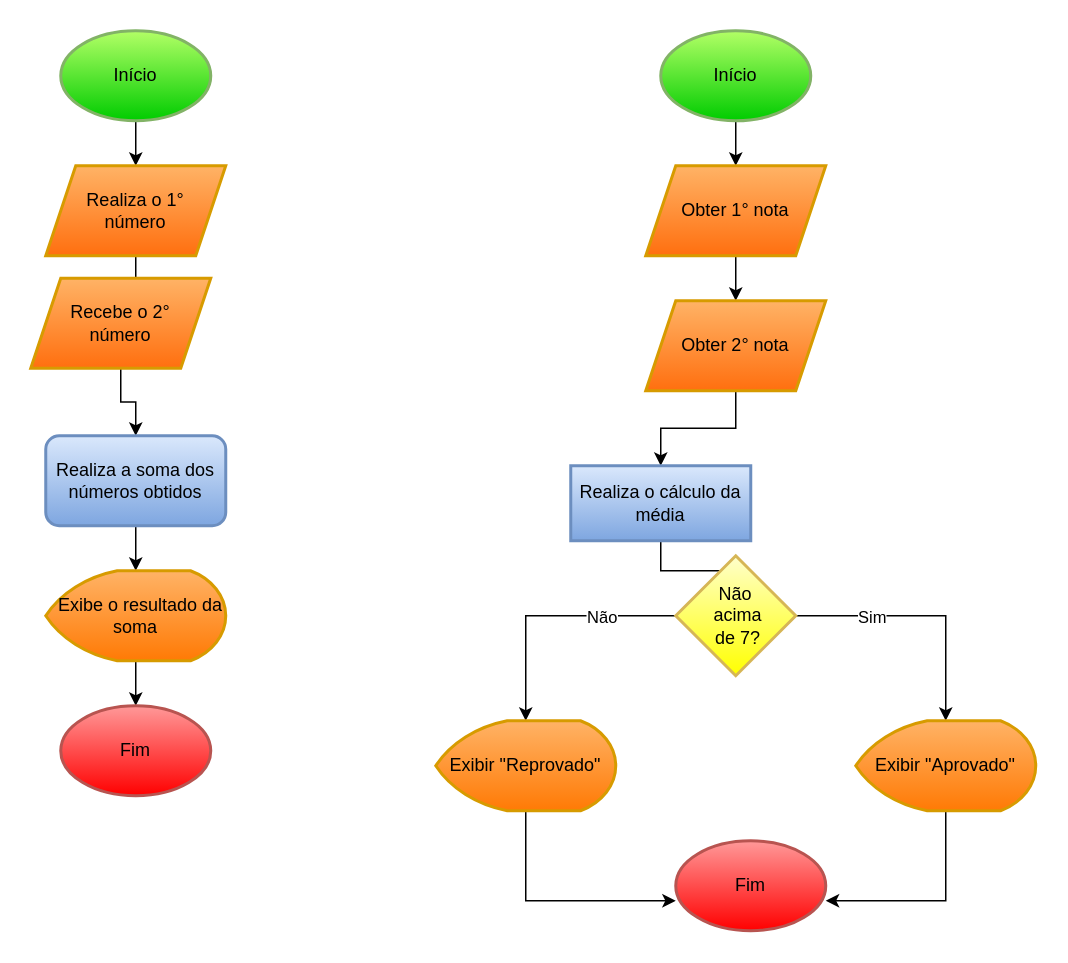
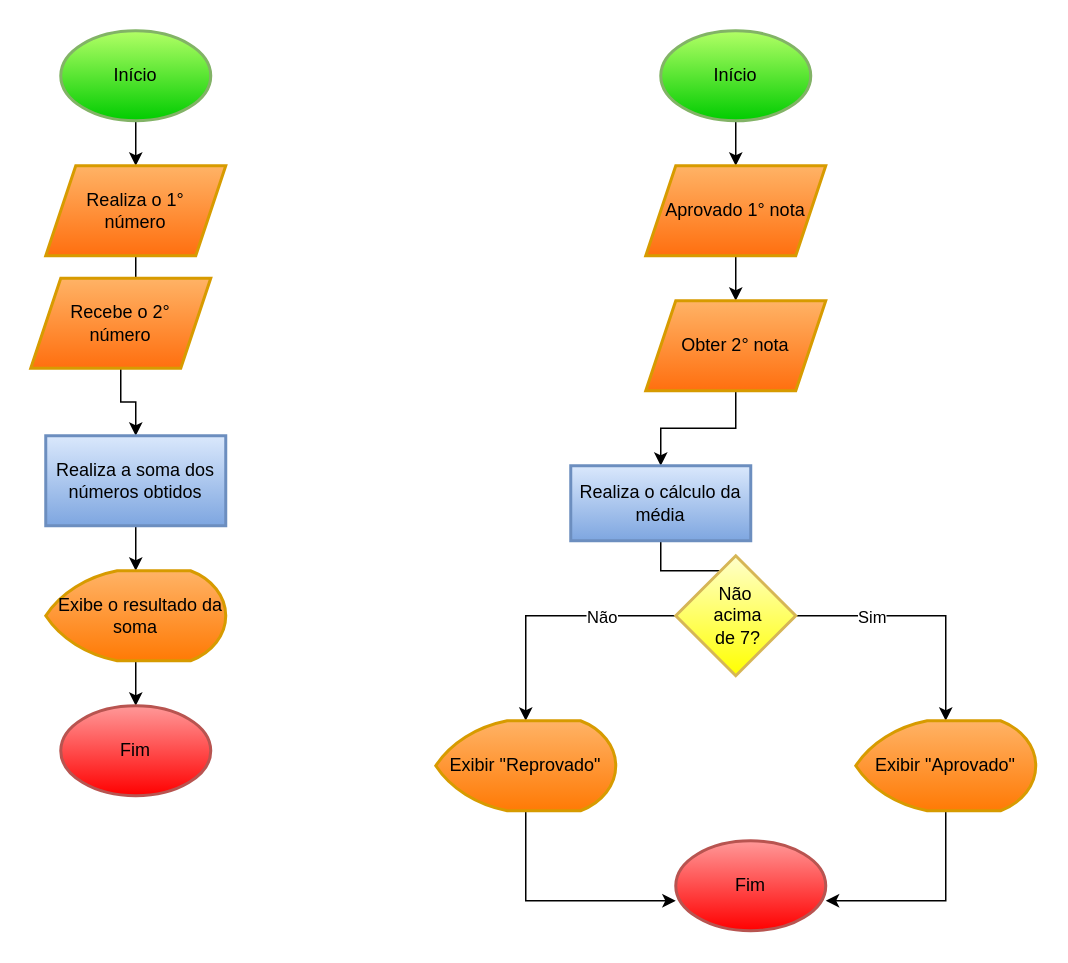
(736, 211) -> (736, 211)
(136, 481) -> (136, 481)
